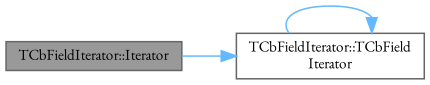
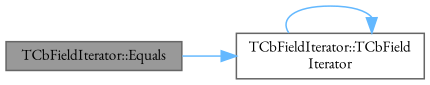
(94, 56) -> (94, 56)
